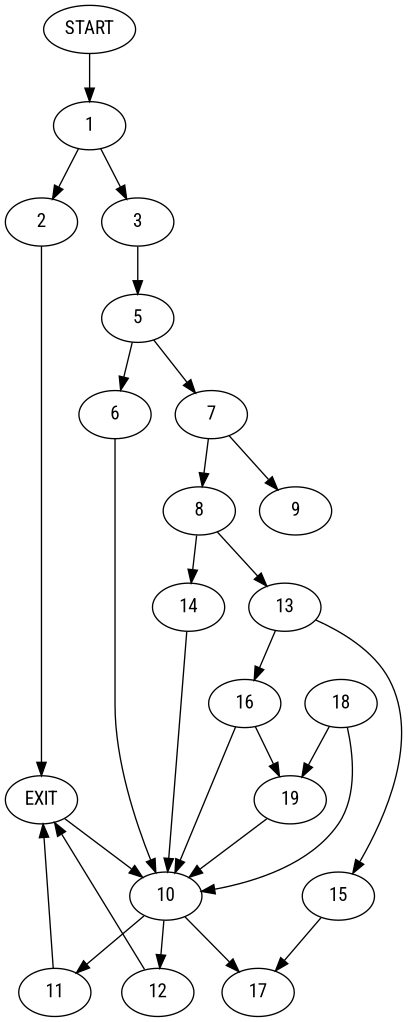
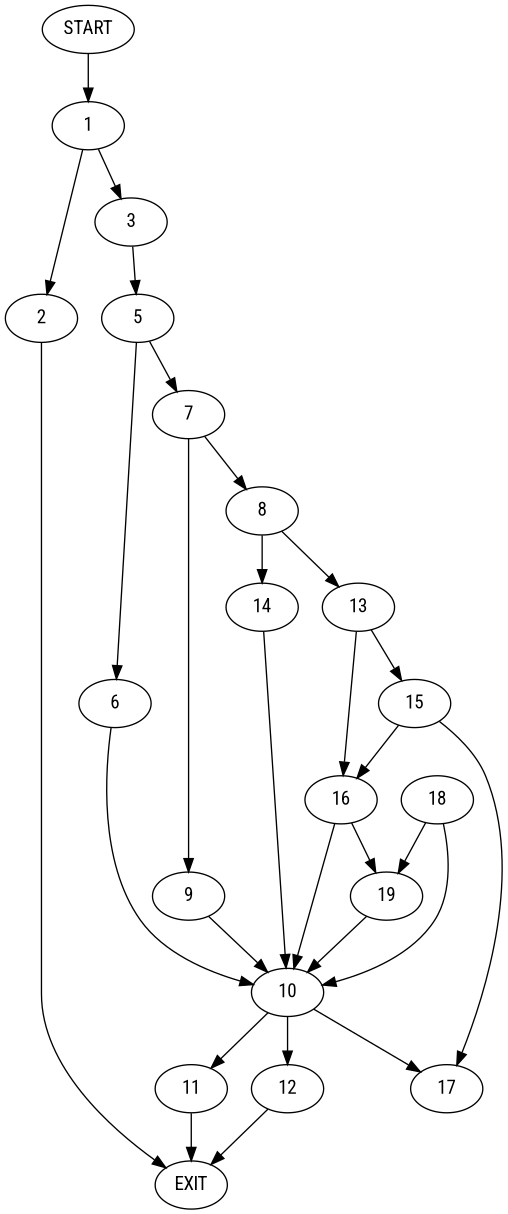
none -> (382, 746)
(98, 844) -> (233, 940)
